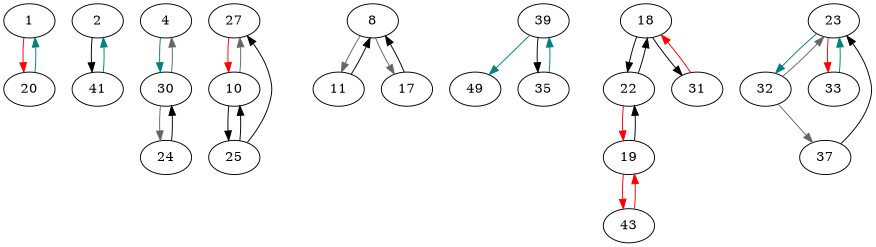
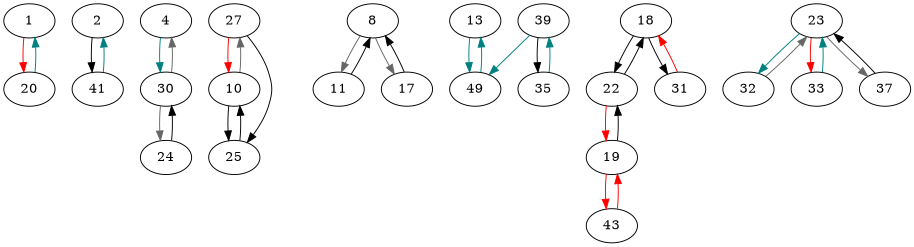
none -> (475, 21)
(271, 94) -> (271, 84)
(792, 120) -> (843, 54)
